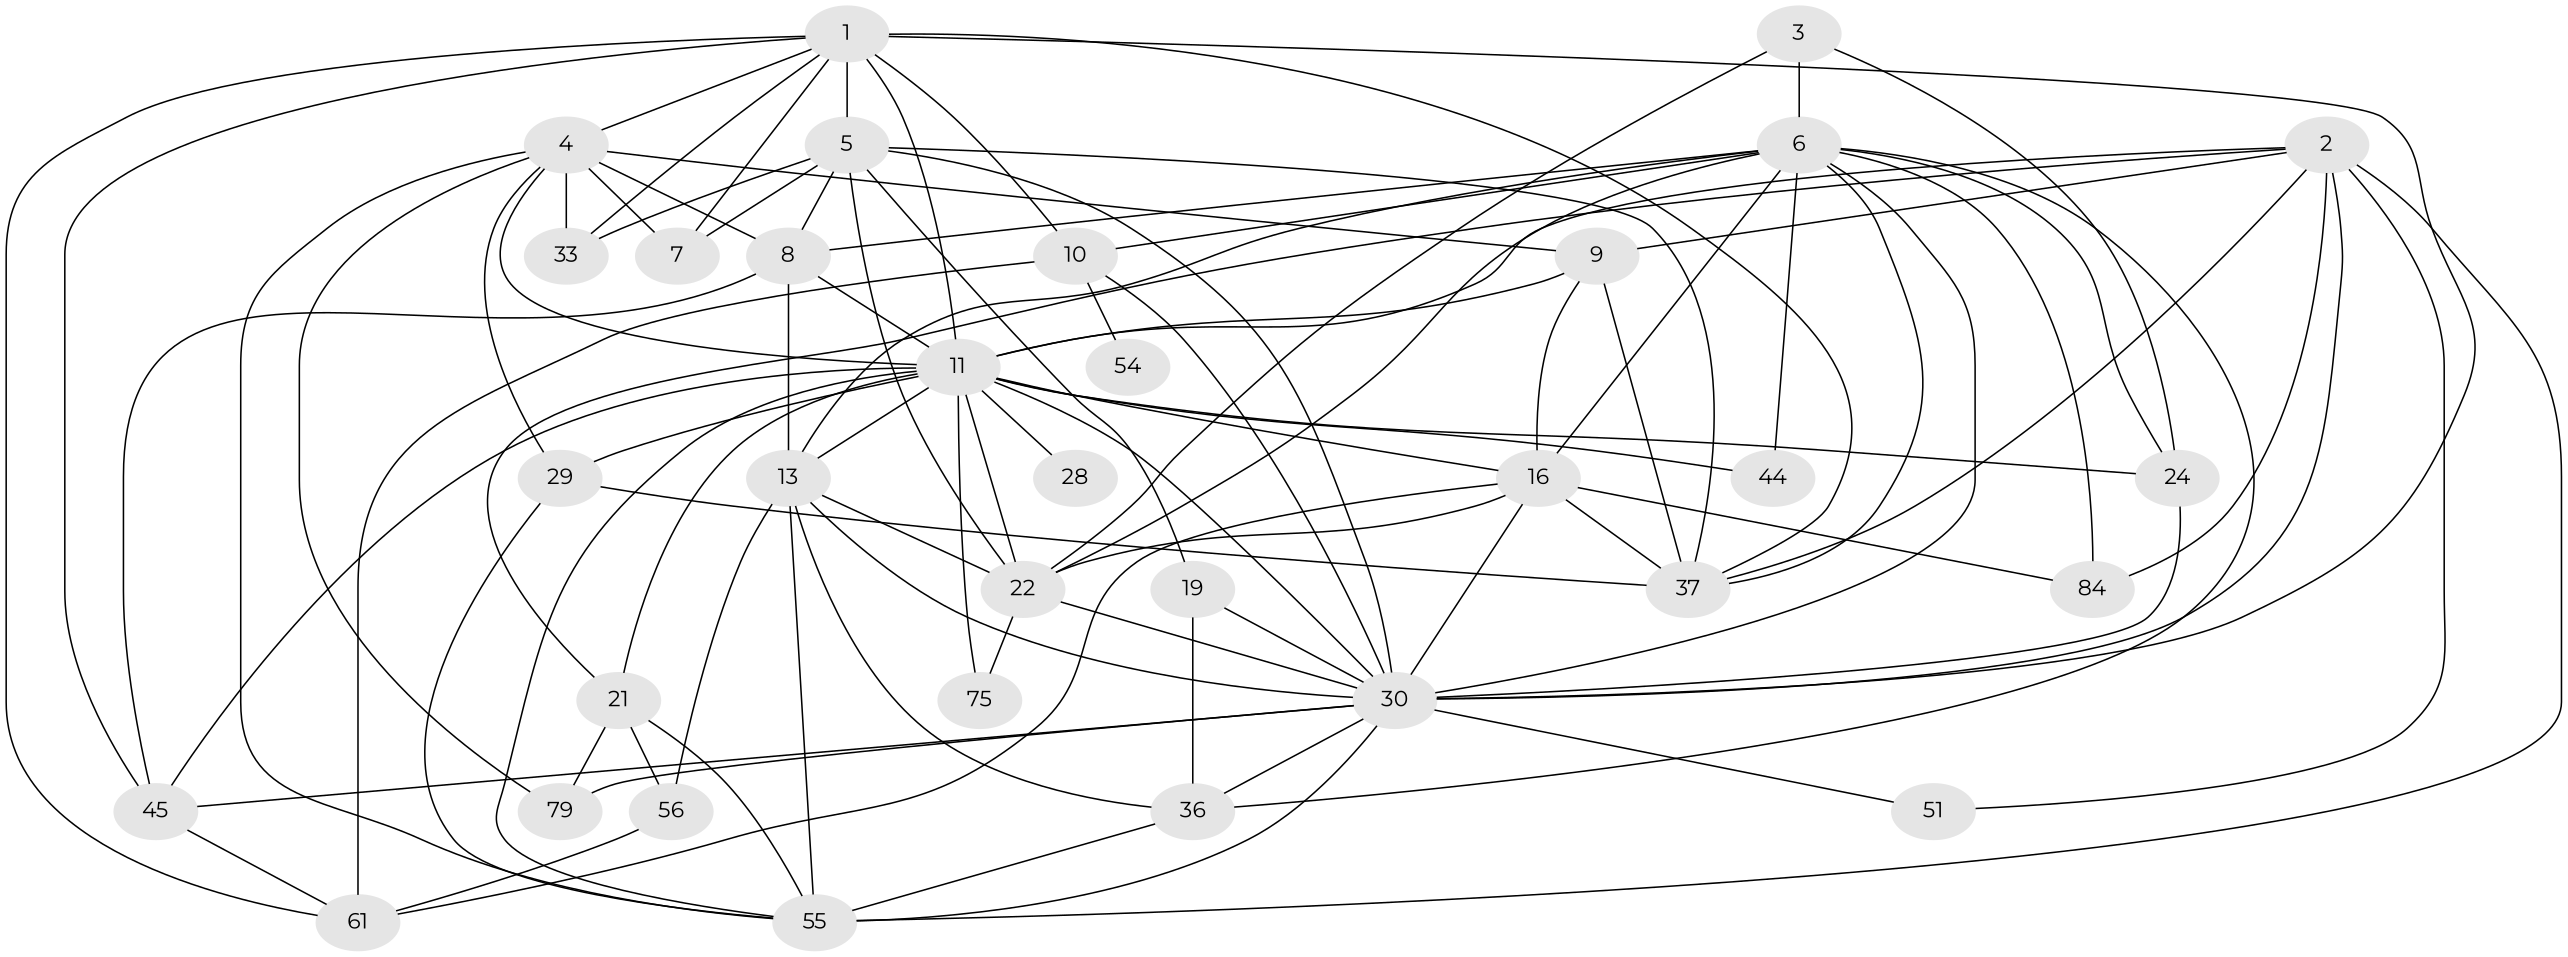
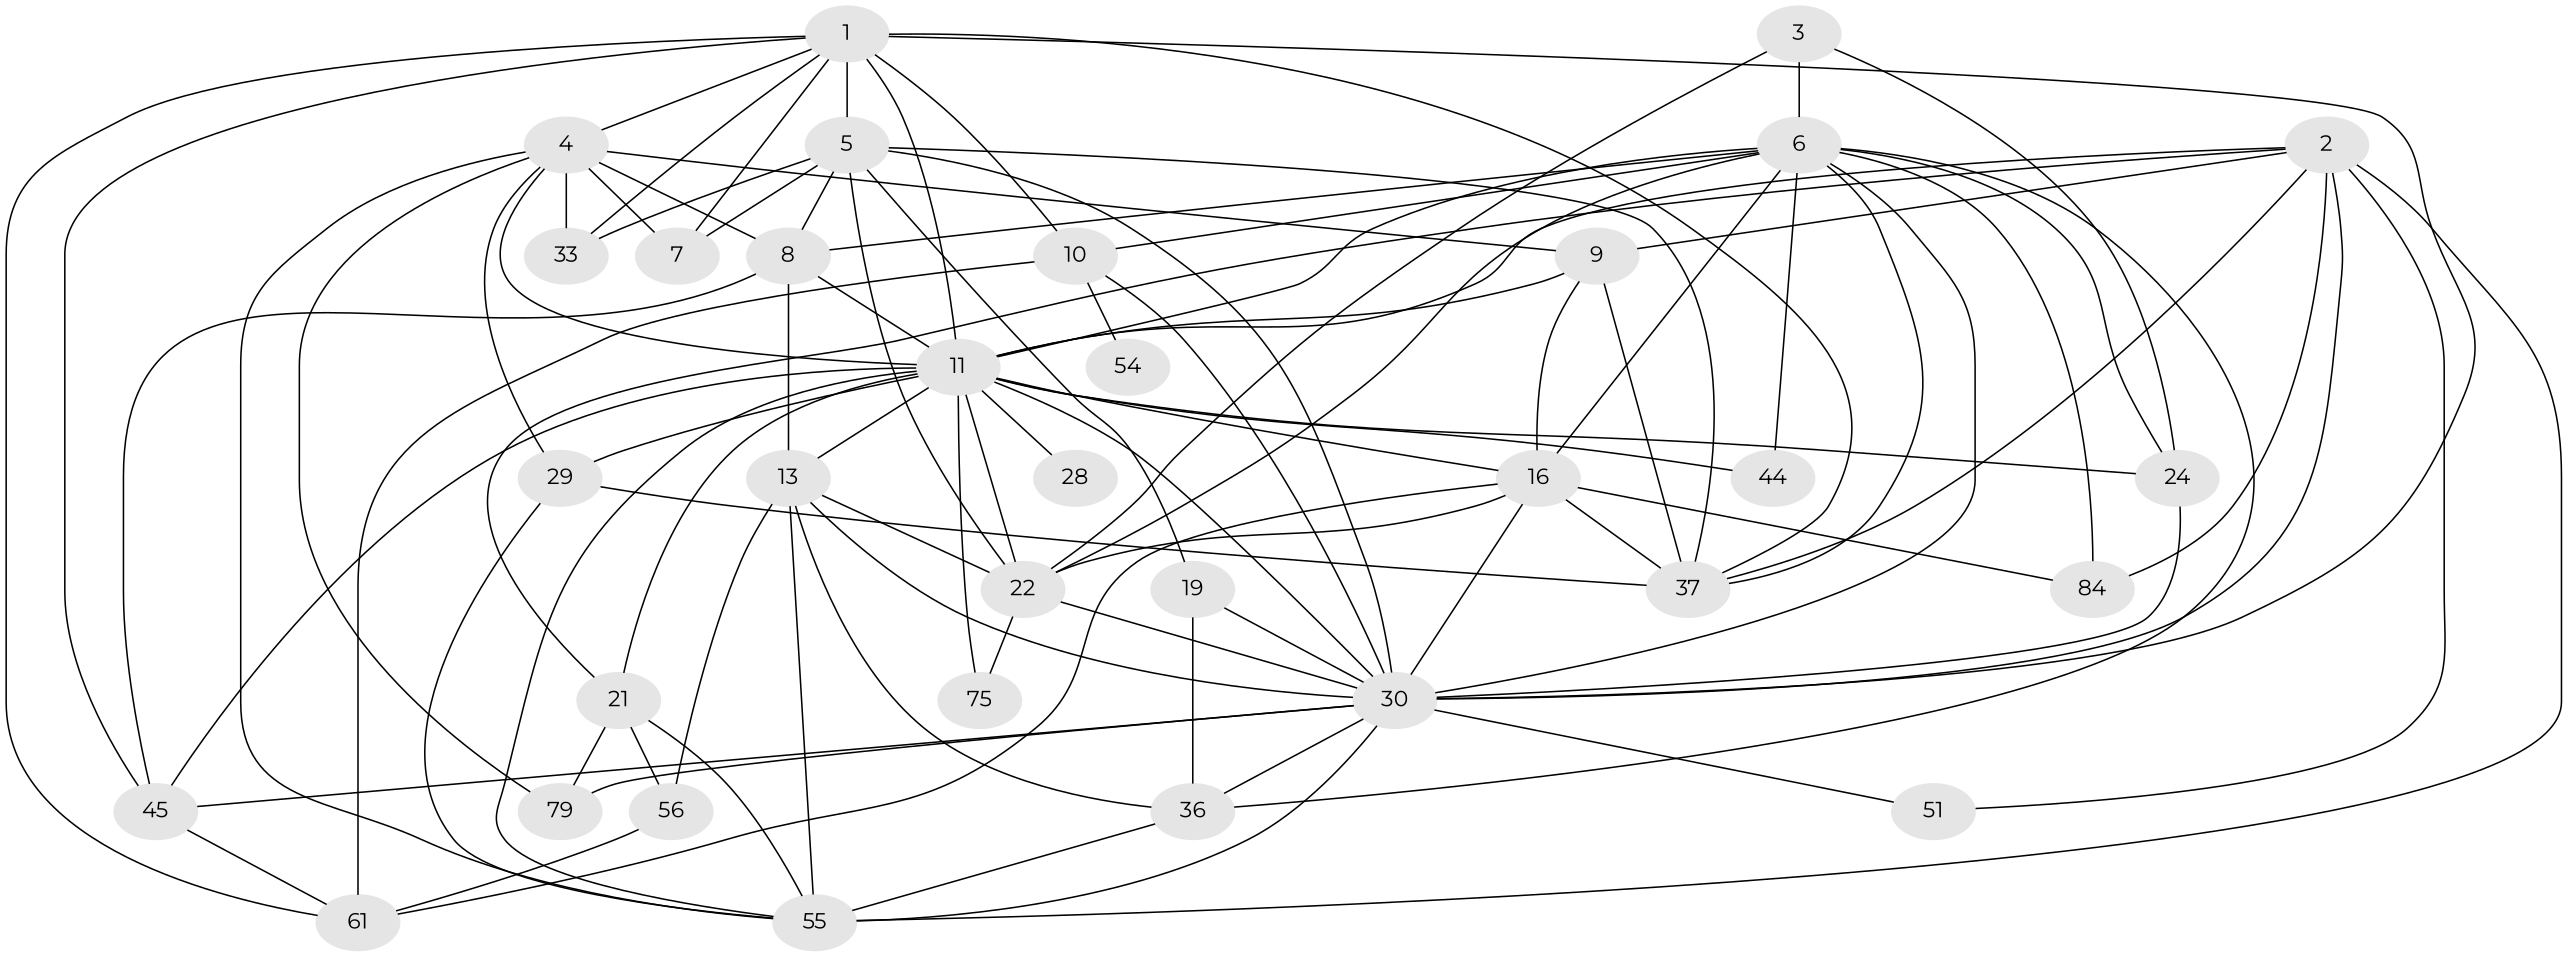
(1251, 242) -> (1387, 223)
